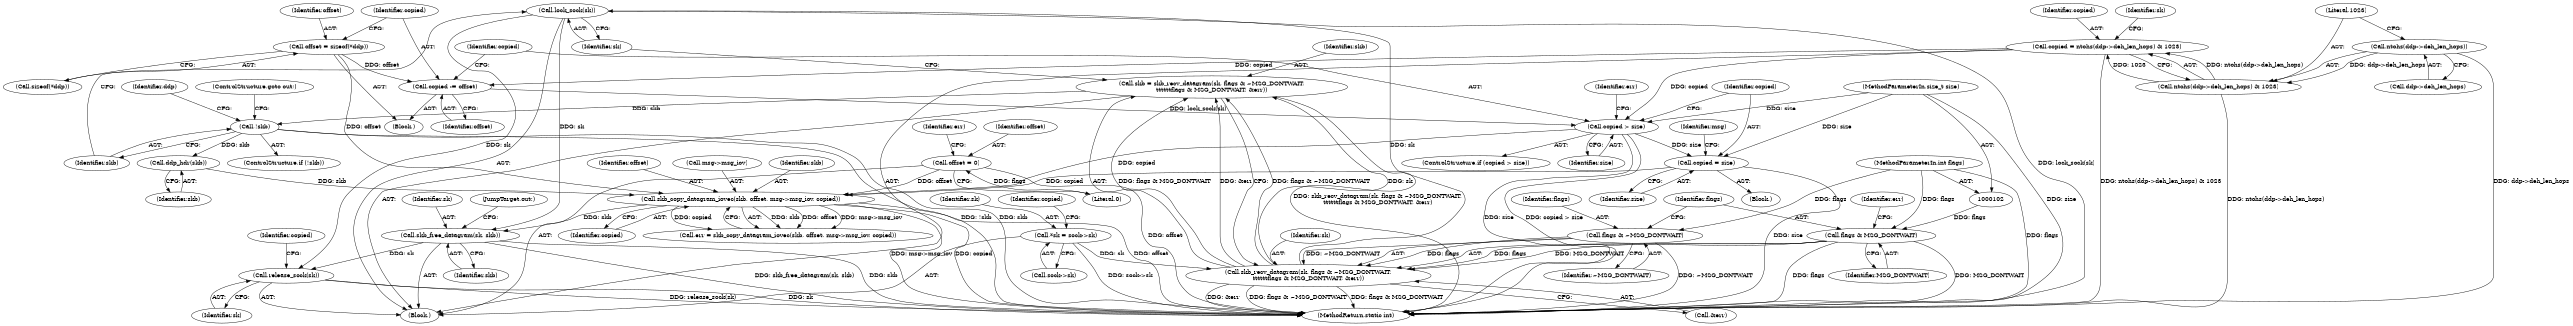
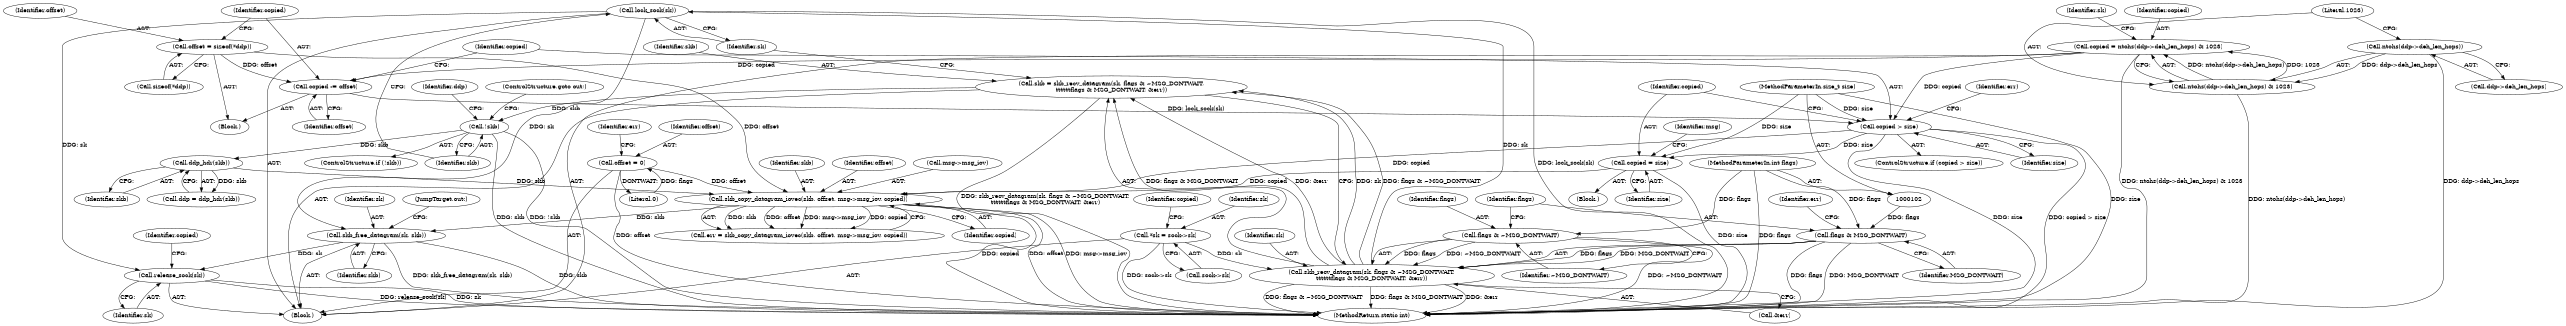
(965, 181) -> (641, 181)
none -> (201, 199)
